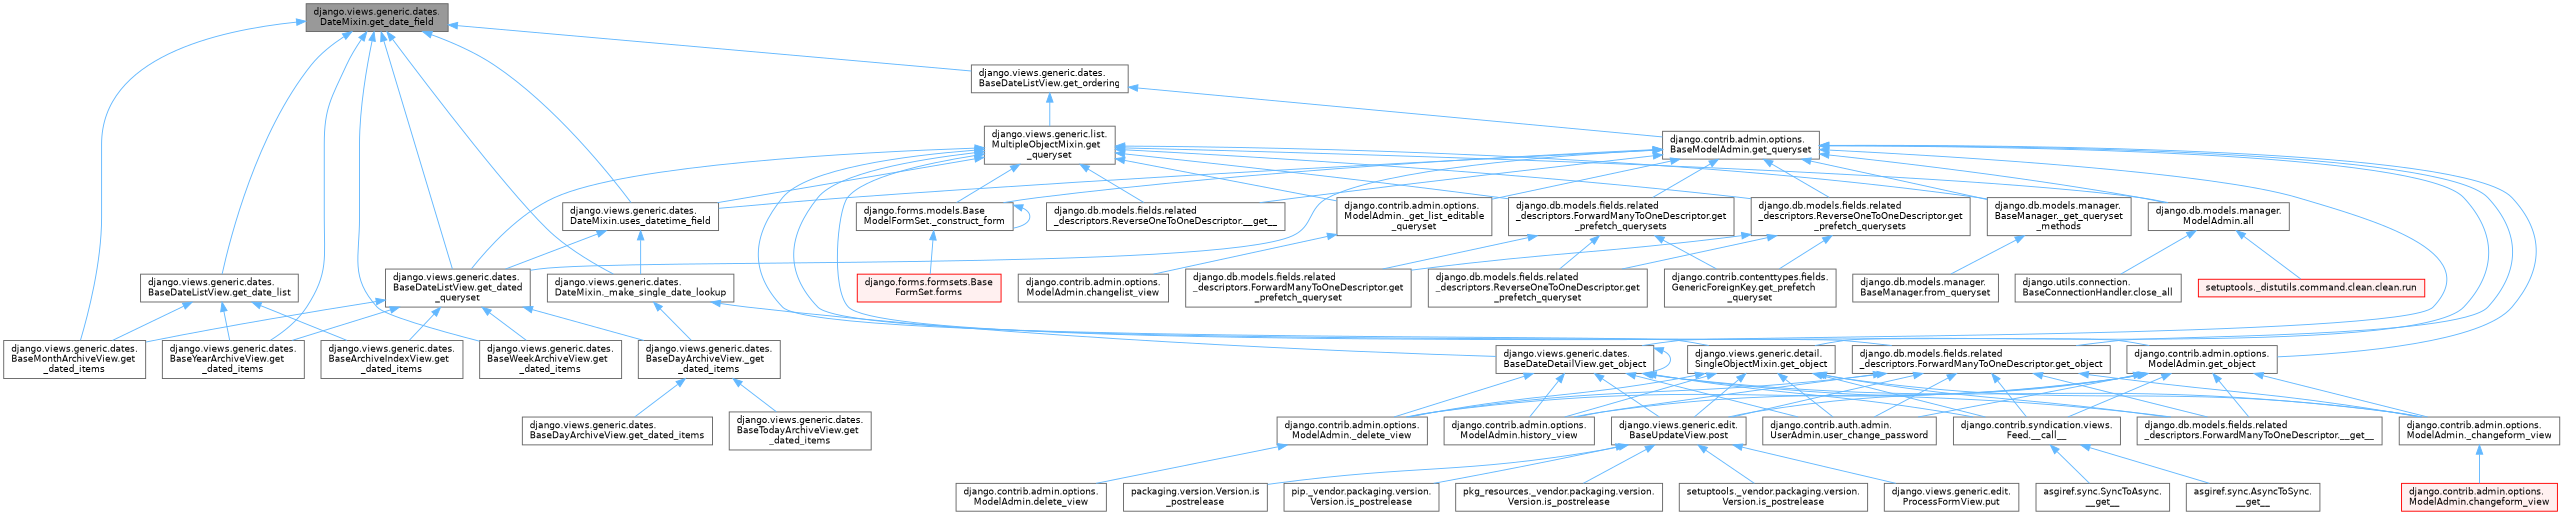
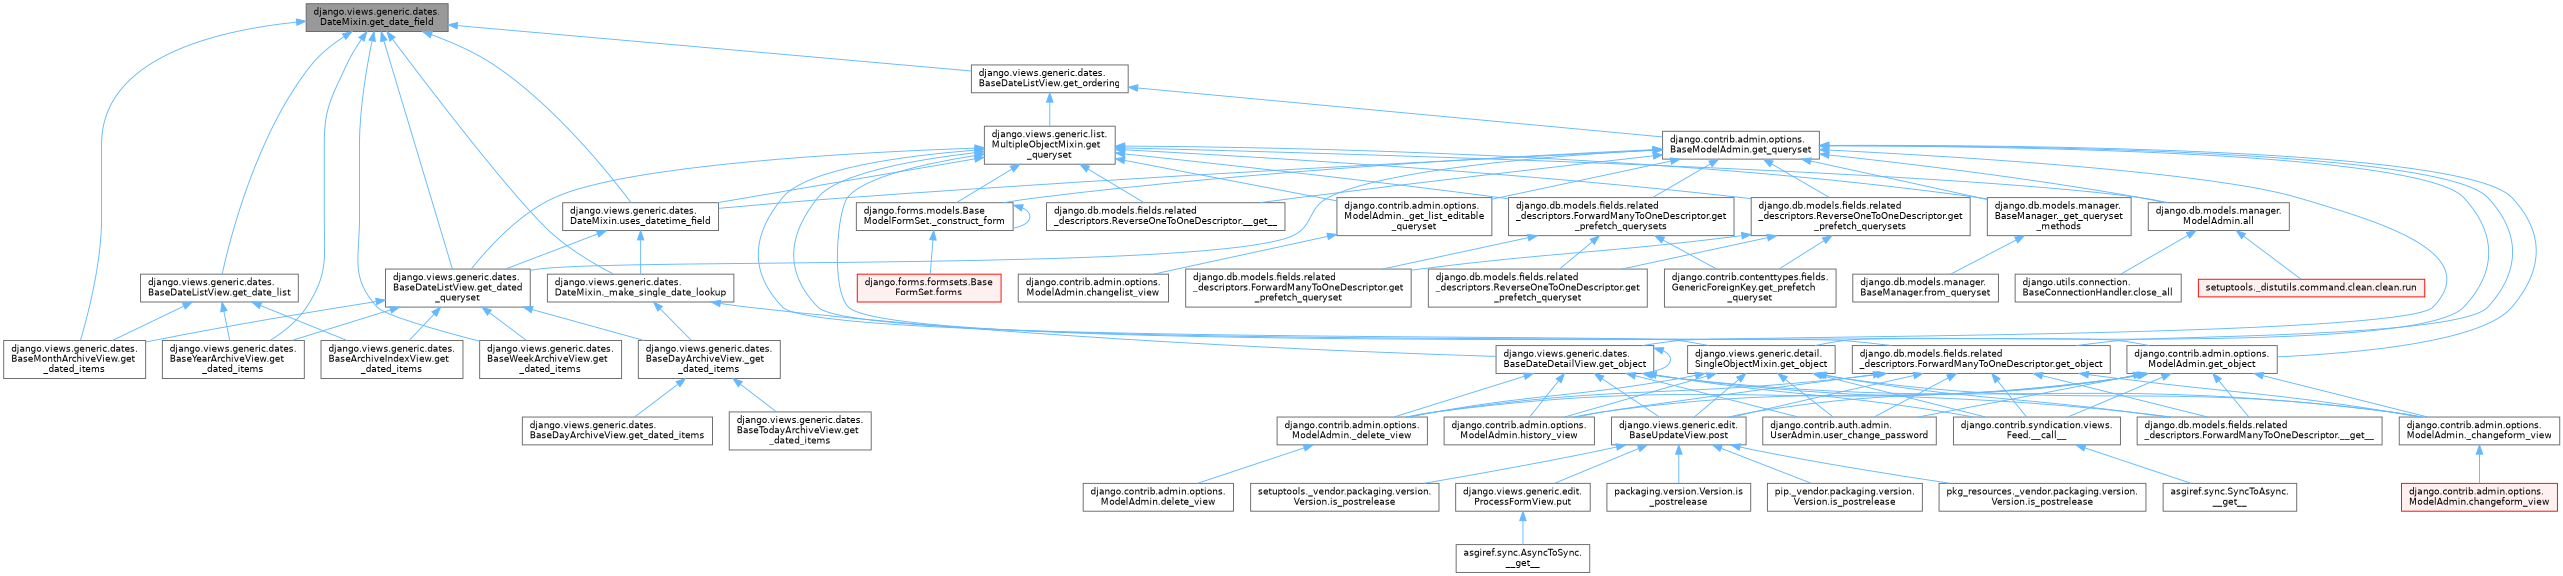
(2150, 465) -> (1523, 533)
